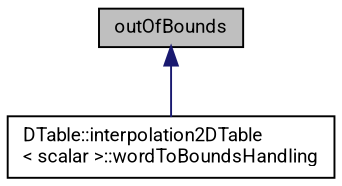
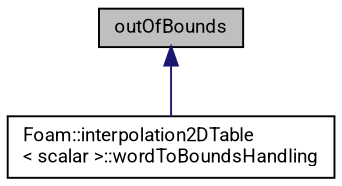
(171, 147) -> (171, 147)
